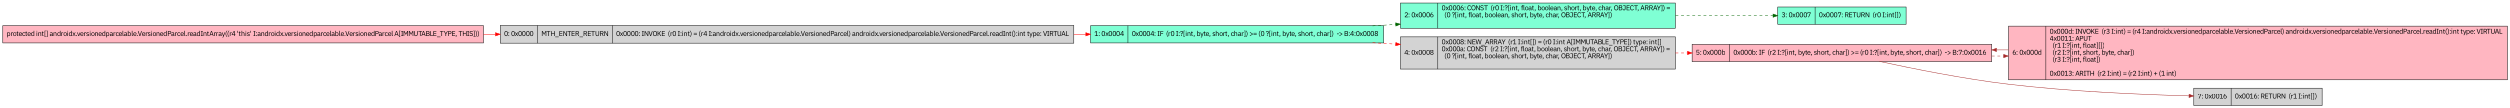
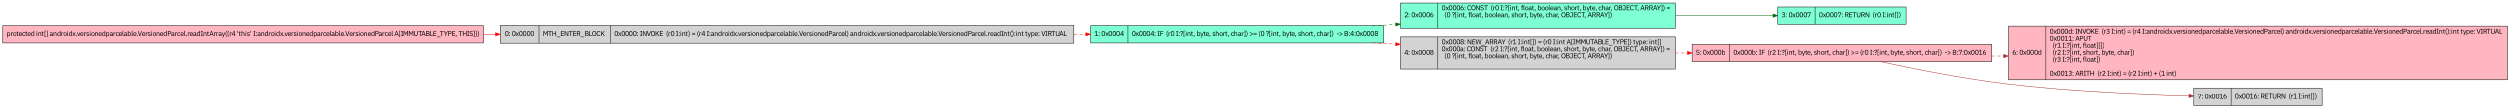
(1724, 16) -> (1724, 16)
(575, 34) -> (574, 34)
(1080, 34) -> (1080, 34)
(2072, 39) -> (2072, 39)
(2002, 50) -> none
